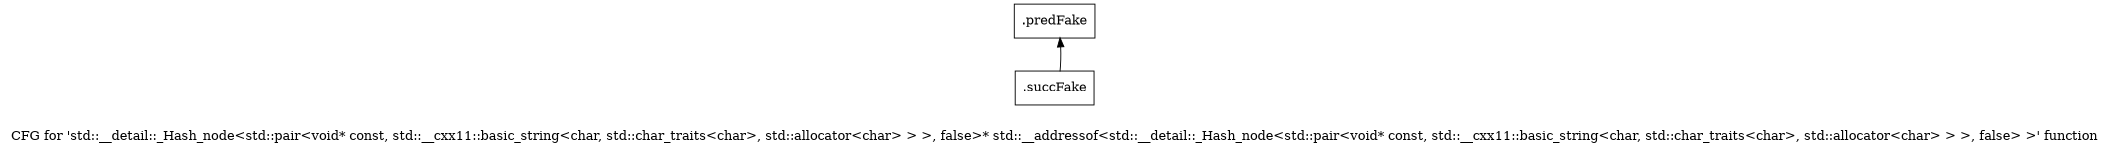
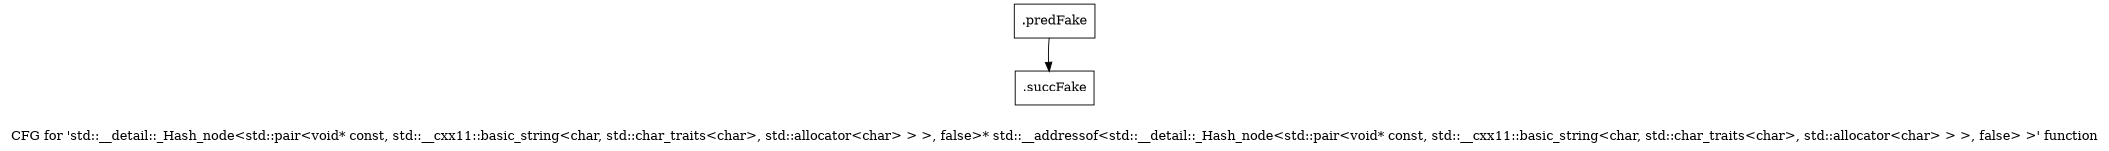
(1061, 59) -> (1048, 50)
